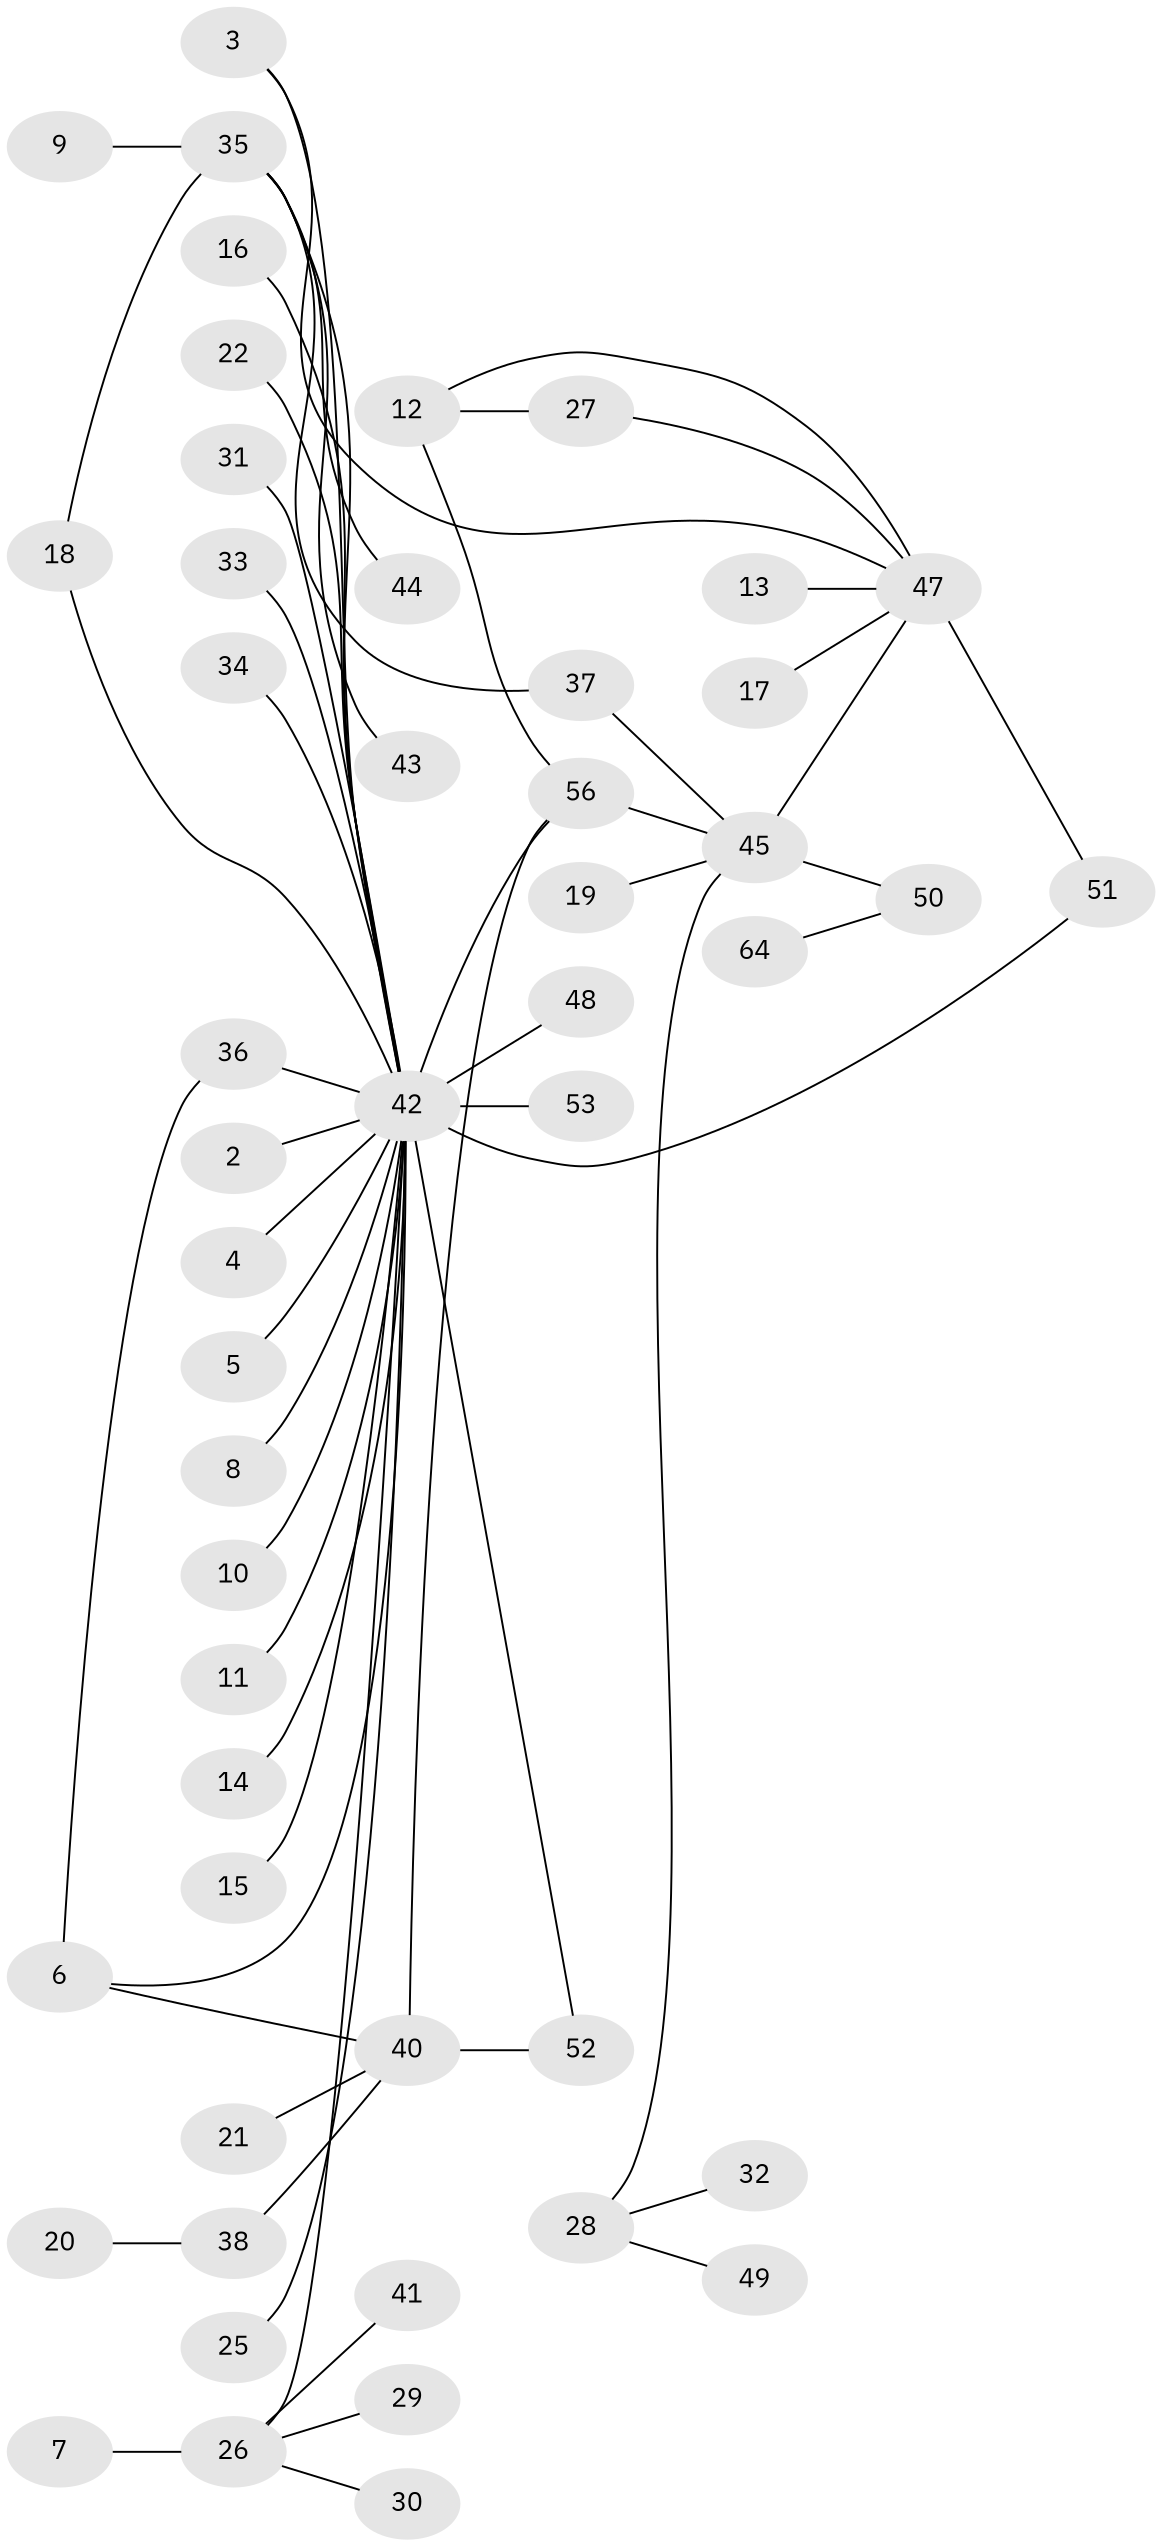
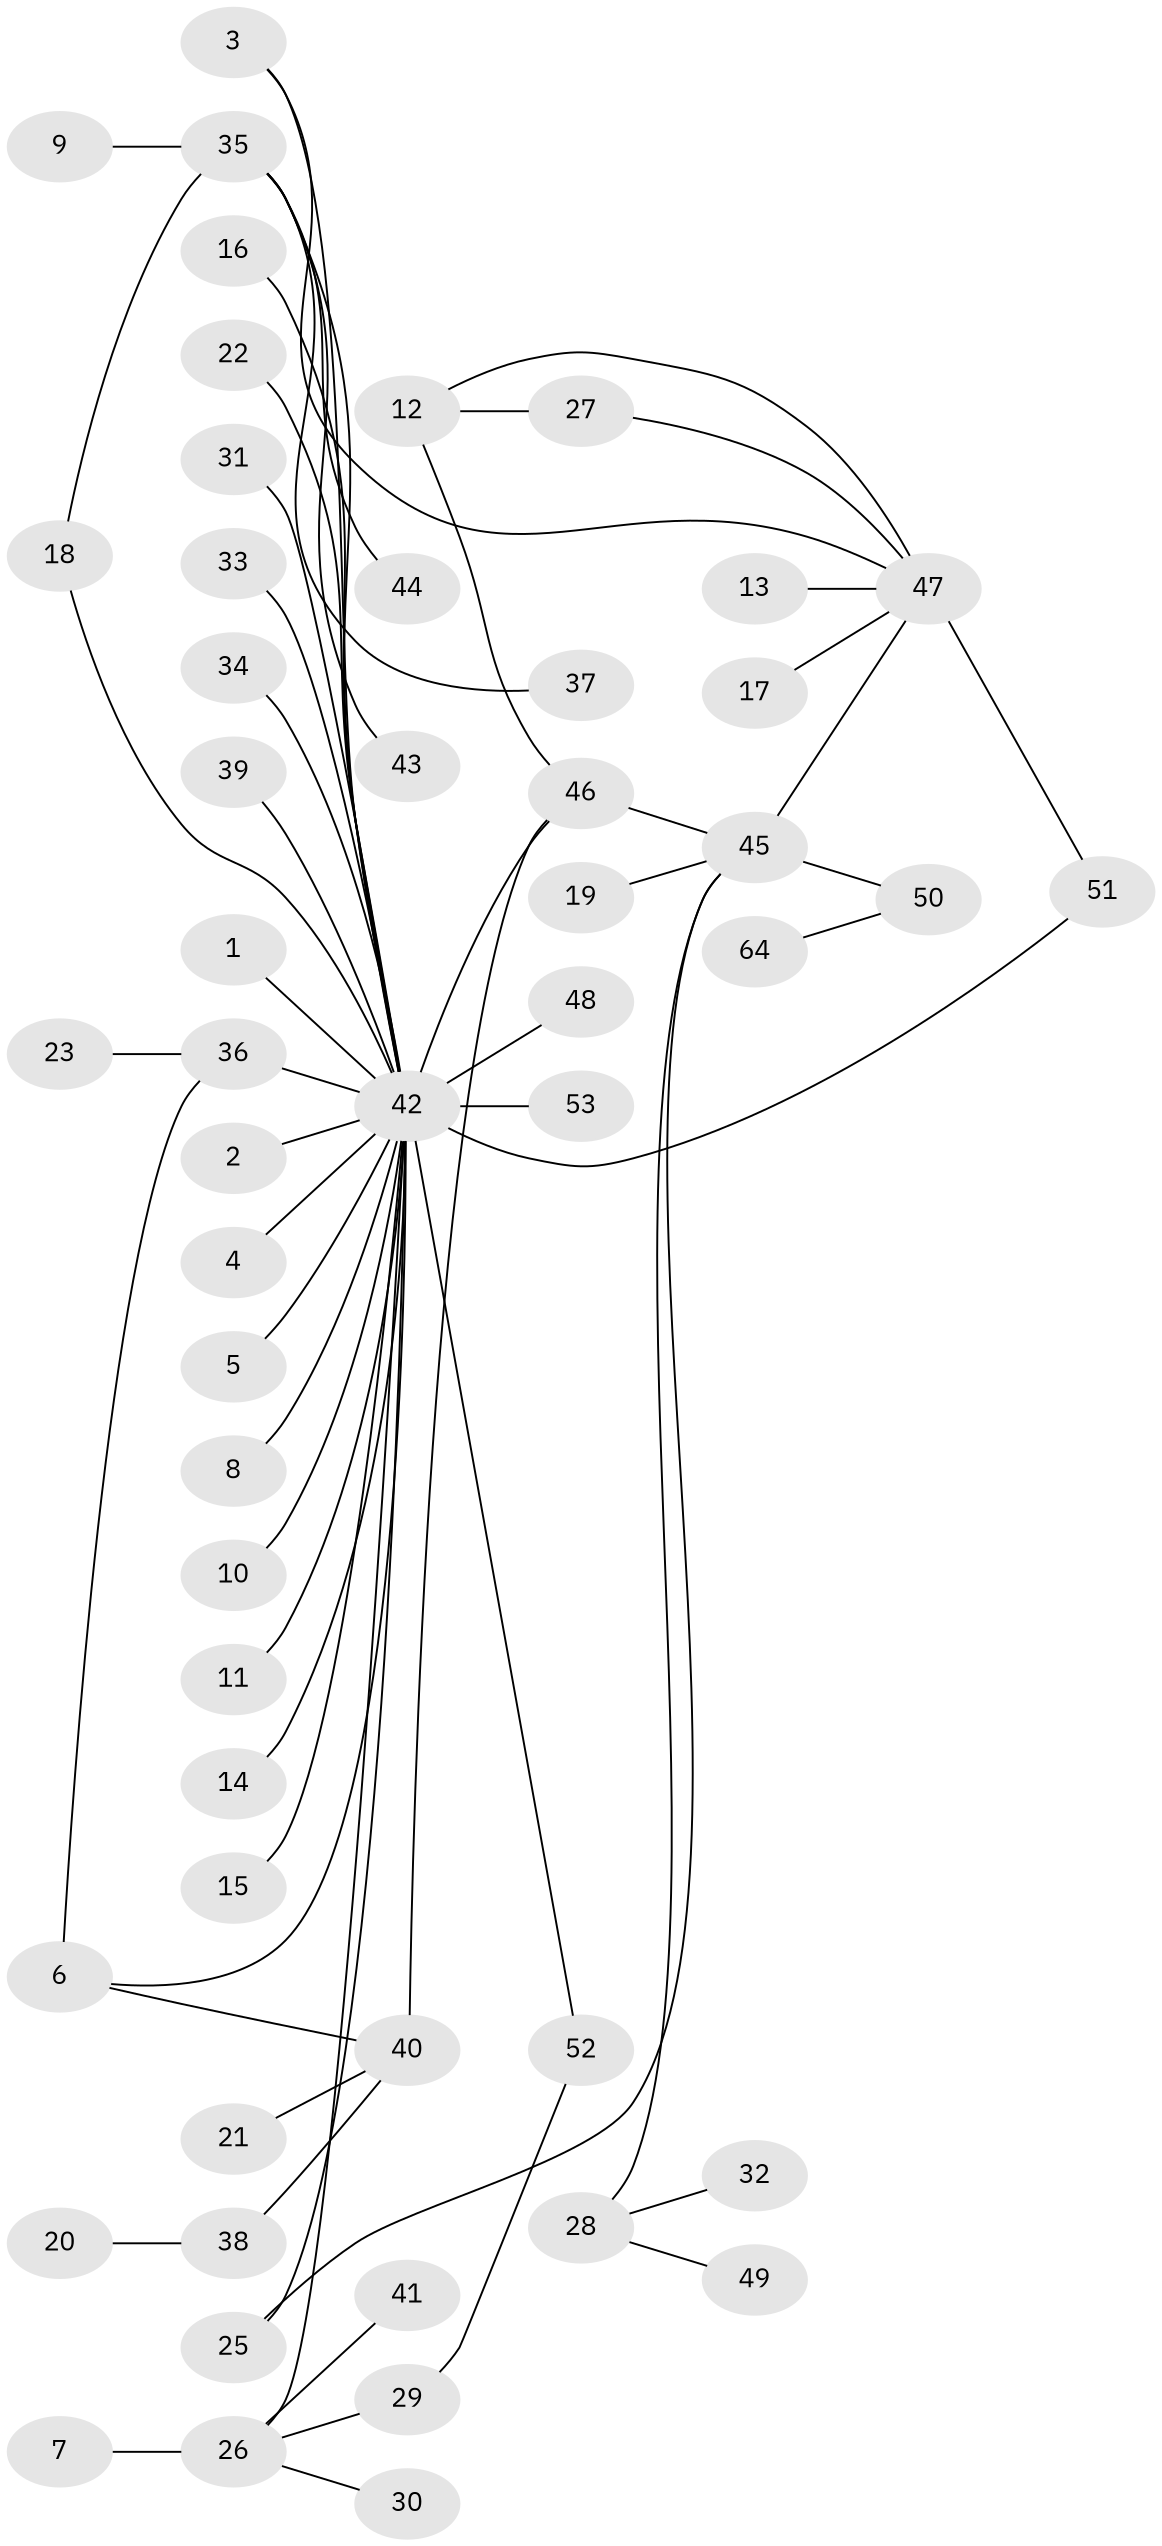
(668, 767) -> (691, 1704)
none -> (234, 772)
(581, 793) -> (581, 793)
none -> (234, 950)
none -> (60, 1054)
(495, 2050) -> (507, 2231)
